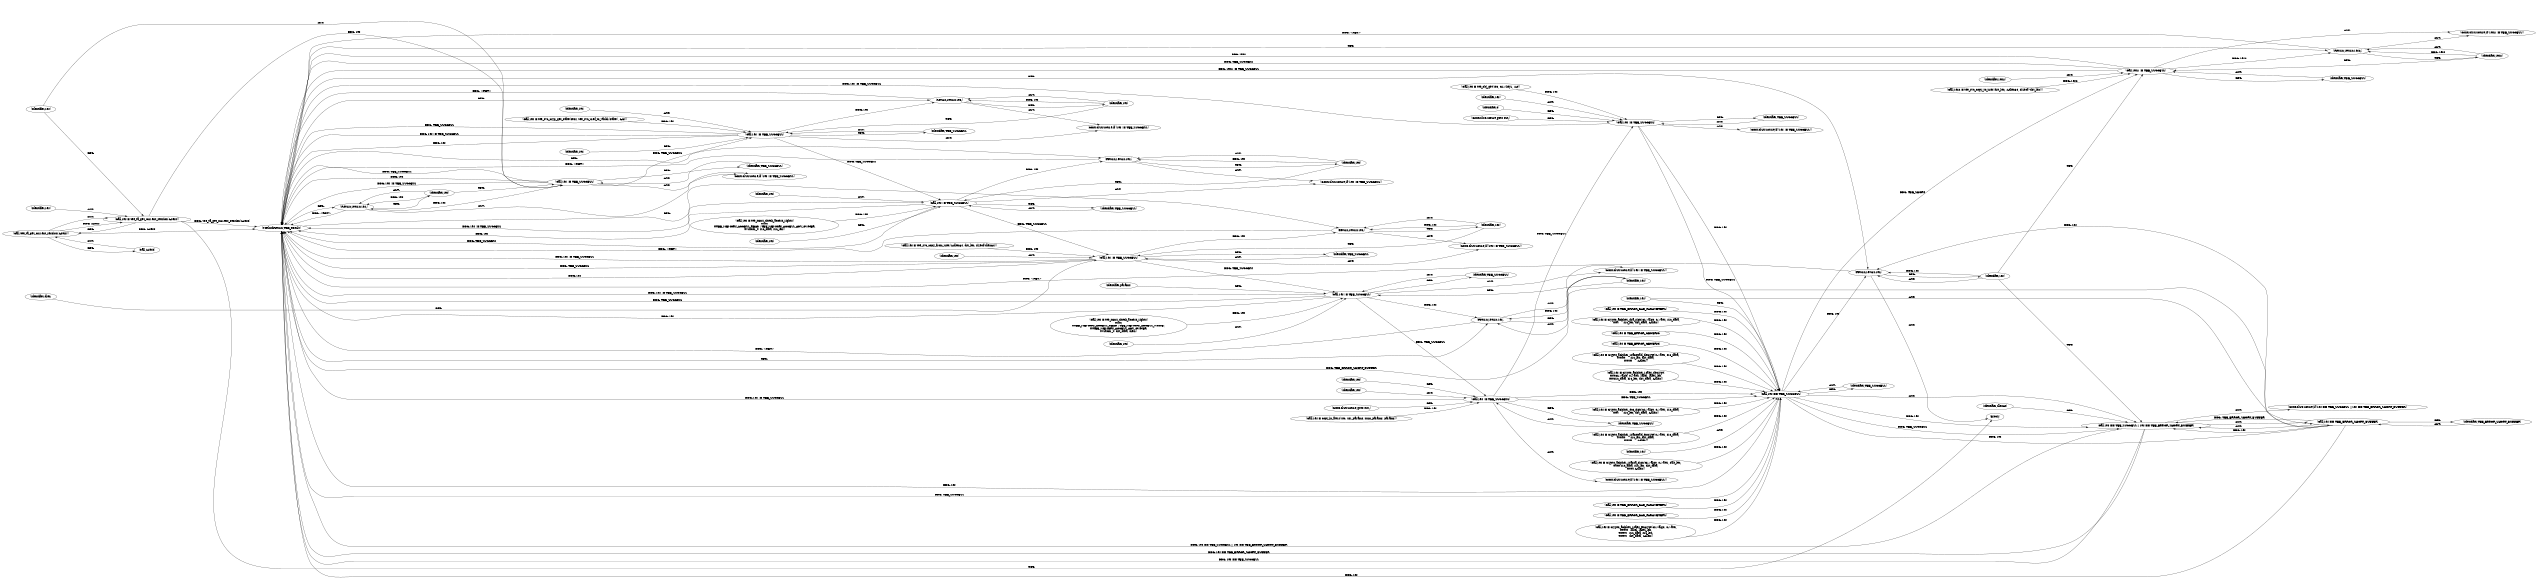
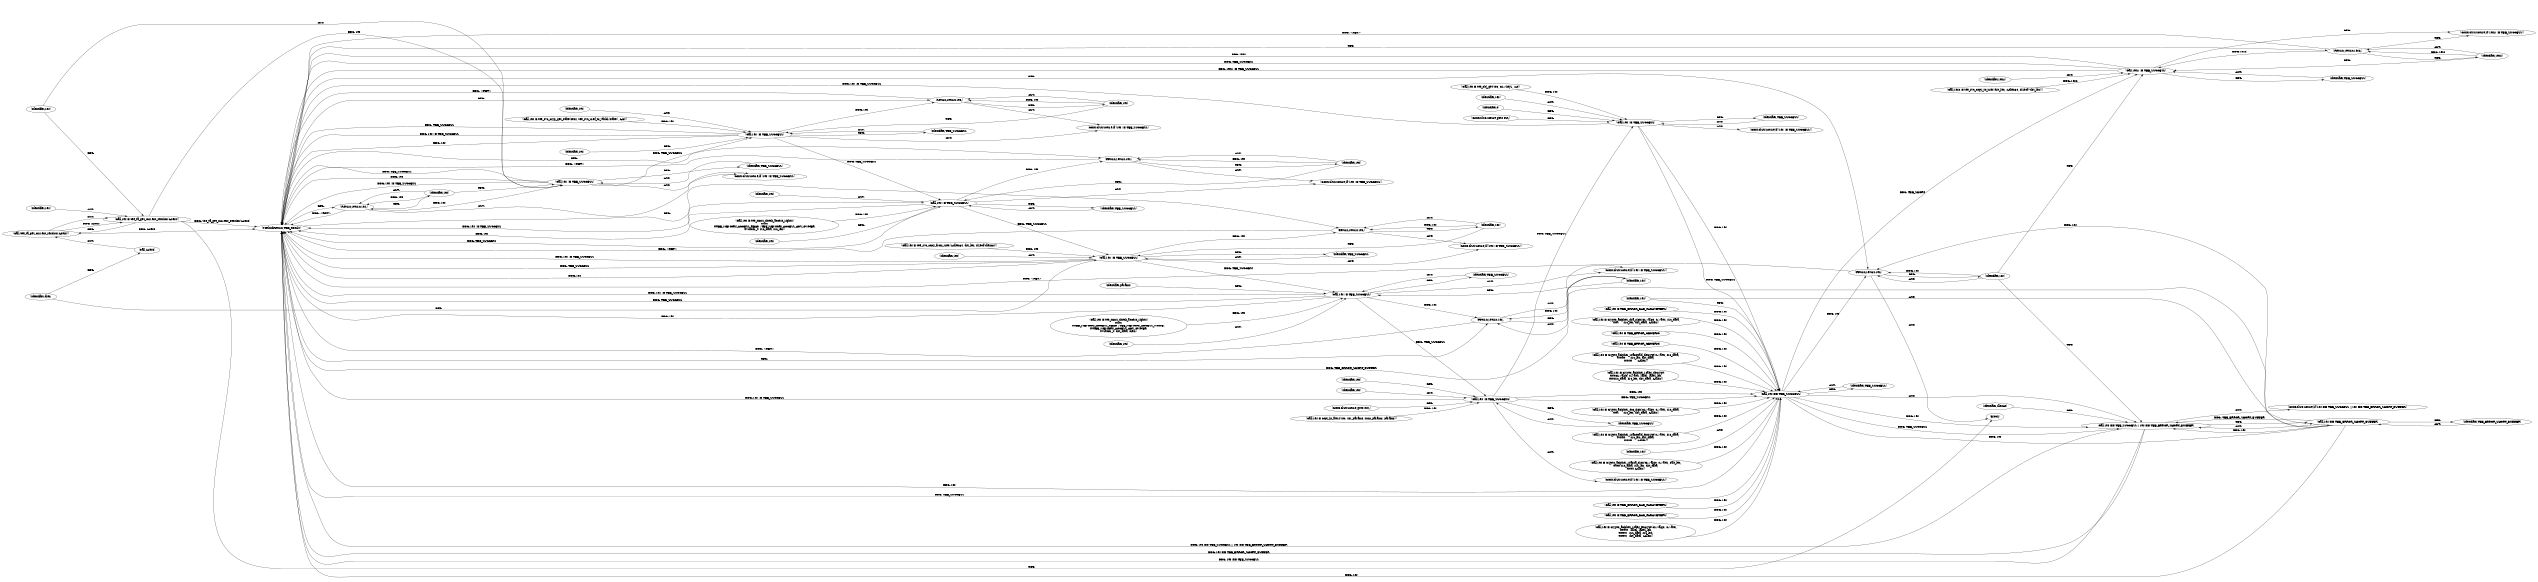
(2348, 31) -> (2348, 31)
(2438, 38) -> (2438, 38)
(2249, 62) -> (2243, 54)
(89, 251) -> (93, 274)
(2239, 422) -> (2239, 422)
